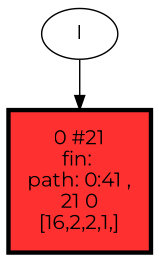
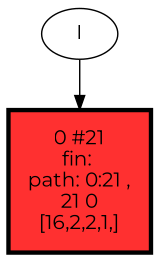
(80, 181) -> (80, 181)
